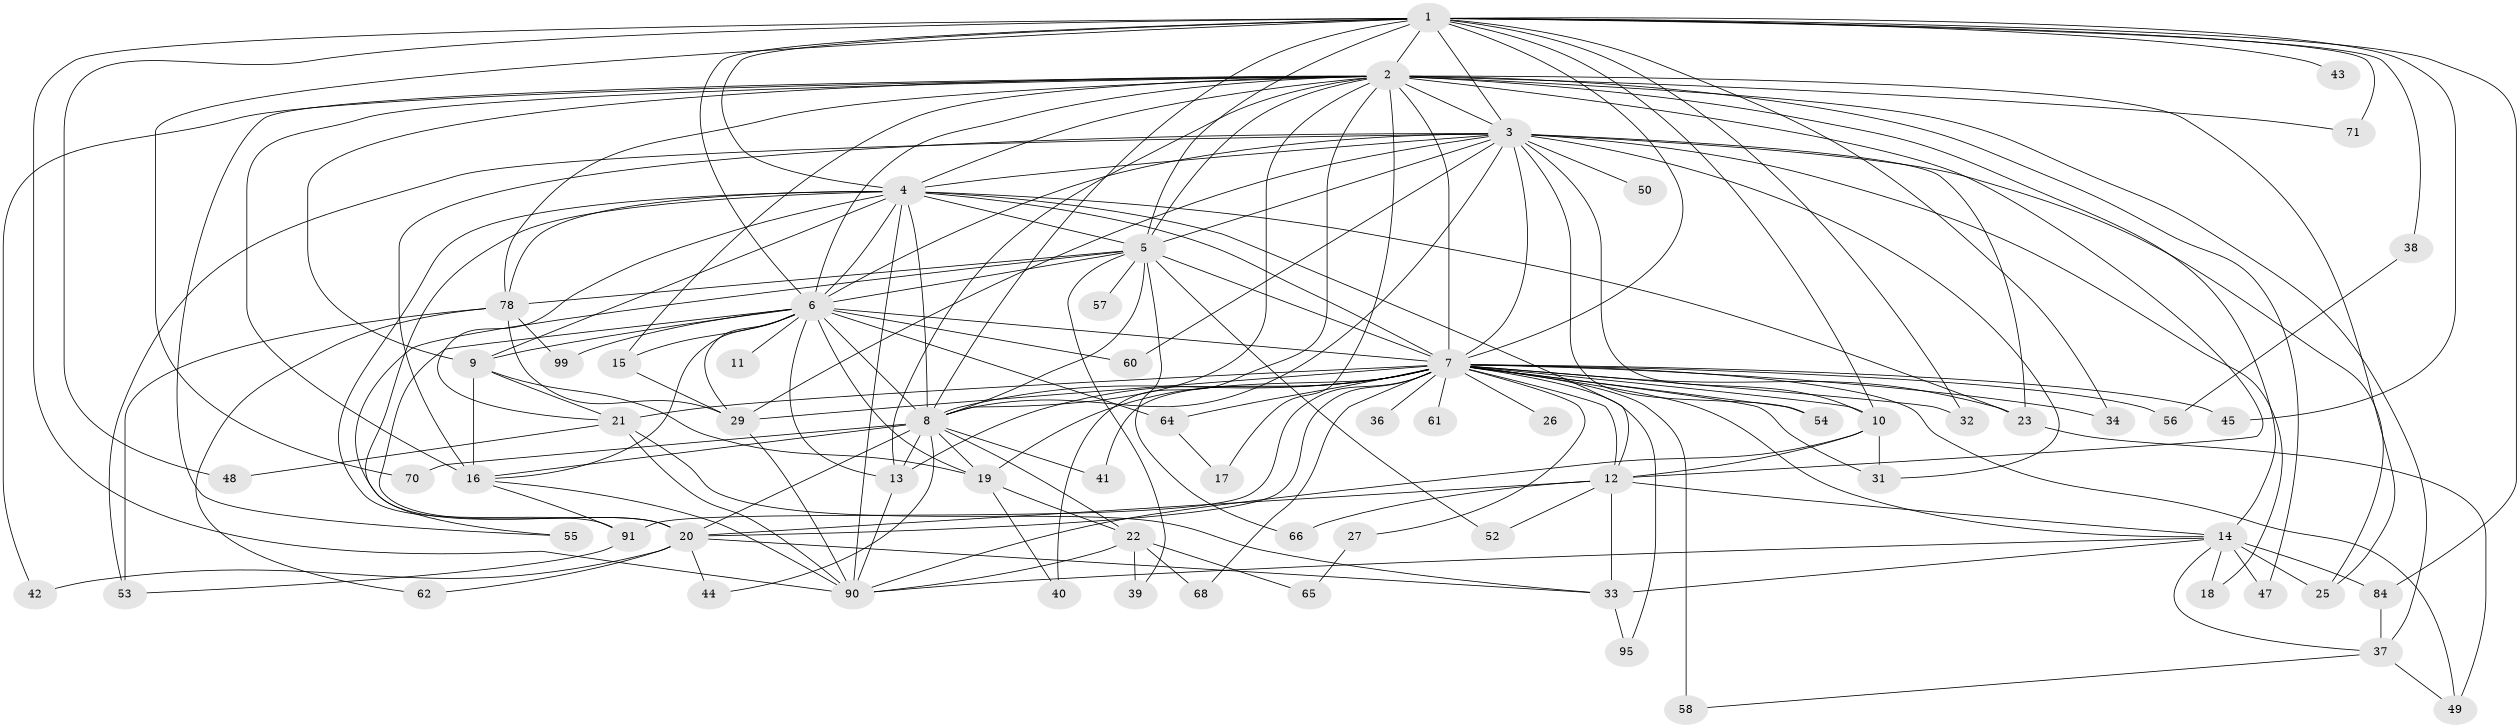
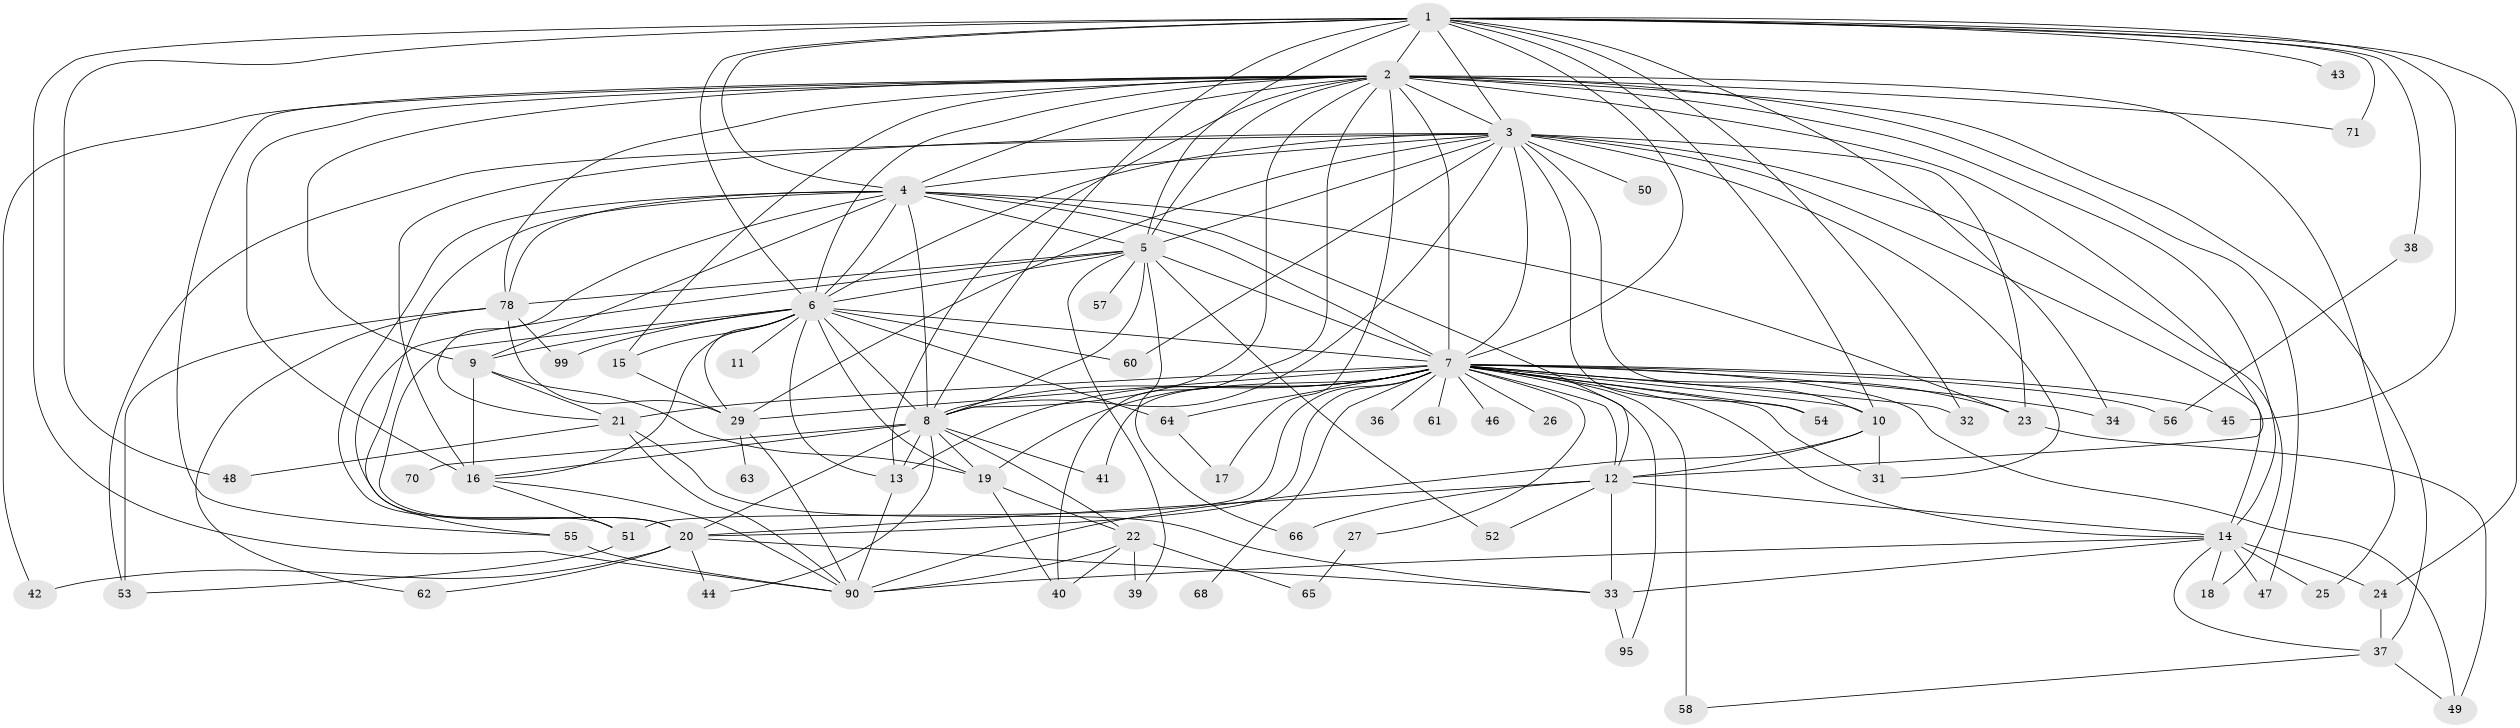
(535, 67) -> none
(2048, 202) -> (1963, 258)
(875, 383) -> (709, 573)
none -> (1493, 422)
none -> (748, 479)
(629, 537) -> (629, 537)
(1168, 566) -> (1094, 568)
(2381, 595) -> (2381, 595)
